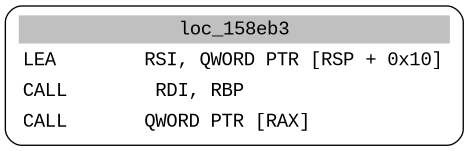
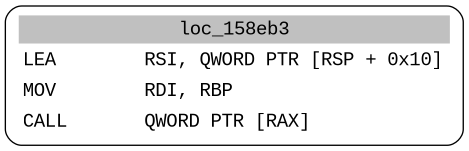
(134, 90) -> (128, 90)
